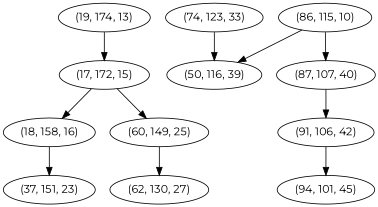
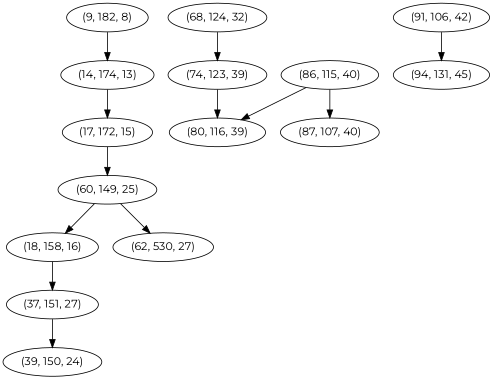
(104, 18) -> (107, 75)
none -> (107, 18)
(214, 18) -> (217, 75)
none -> (217, 18)
(325, 18) -> (330, 75)
(214, 75) -> (217, 132)
(326, 100) -> none
(80, 101) -> (83, 216)
(49, 190) -> (52, 305)
(159, 190) -> (163, 247)
(326, 190) -> (441, 75)
none -> (52, 362)
